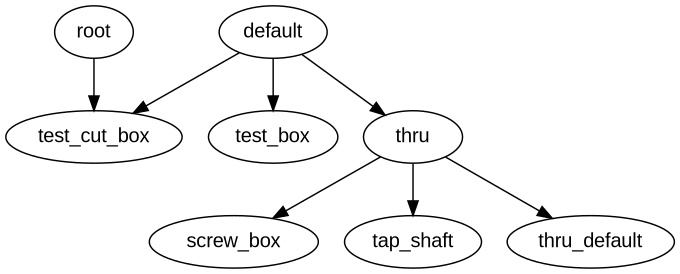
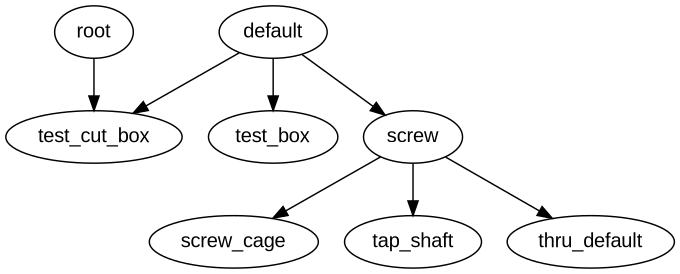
(413, 137) -> (413, 137)
(234, 242) -> (234, 242)
